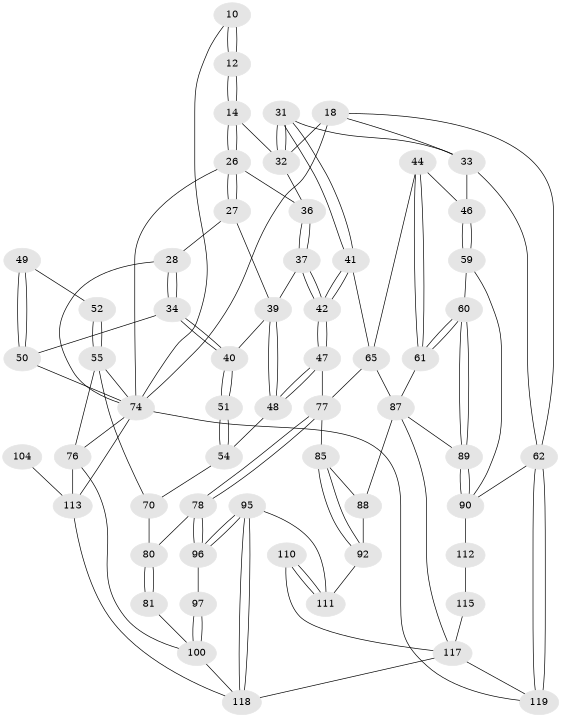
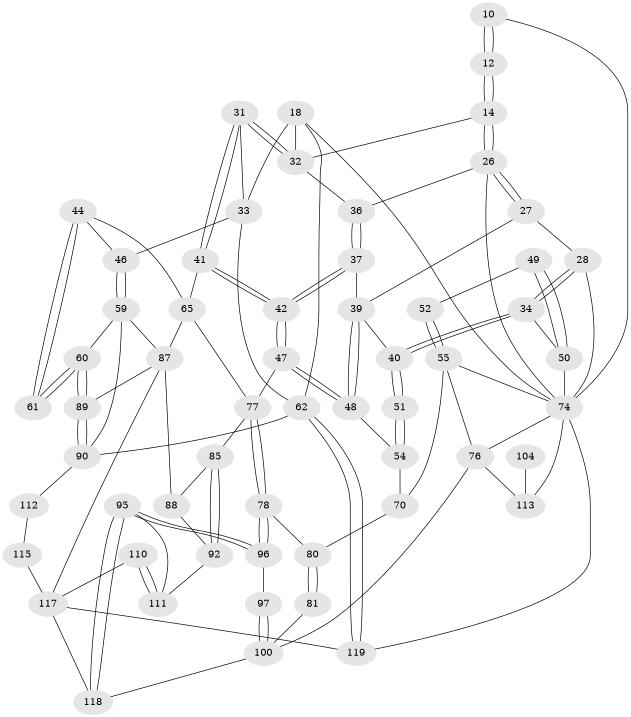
(408, 383) -> (143, 334)
(121, 631) -> none
